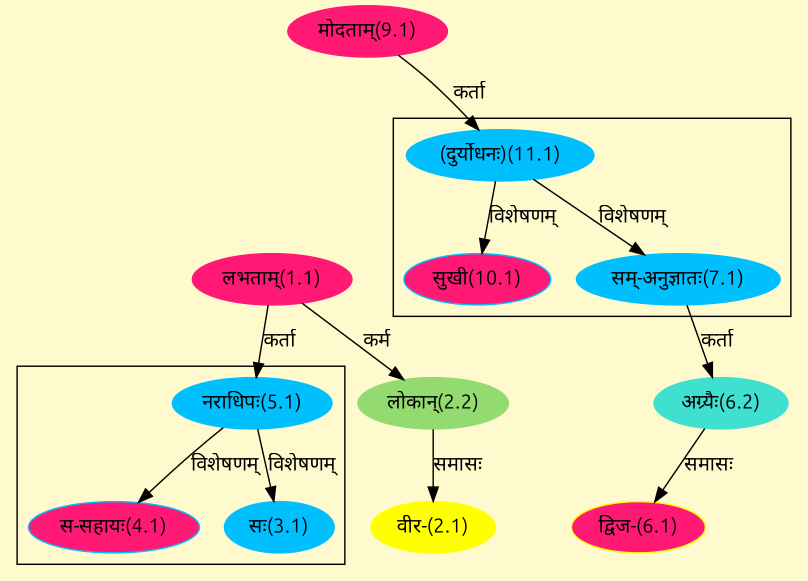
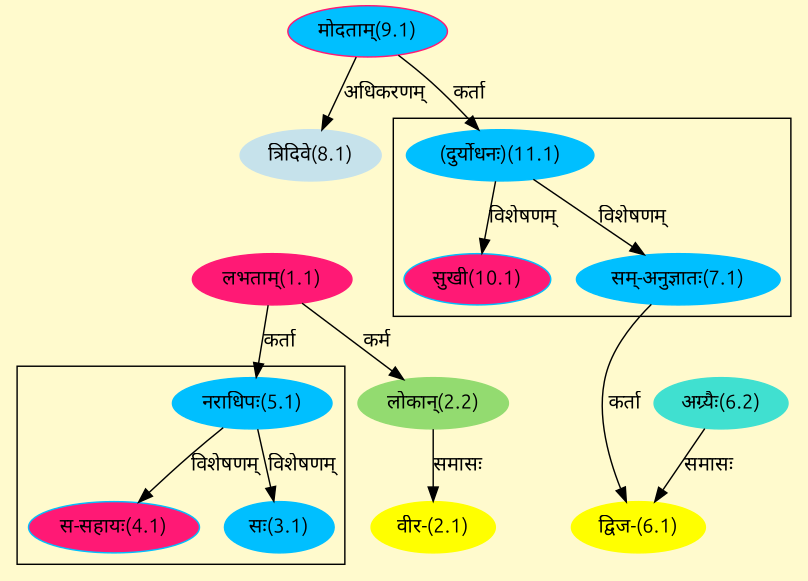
(368, 31) -> (368, 31)
none -> (311, 155)
(697, 334) -> (603, 390)
(638, 527) -> (638, 527)
